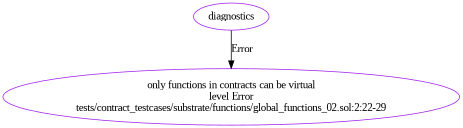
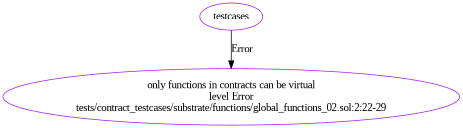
(231, 17) -> (231, 17)
